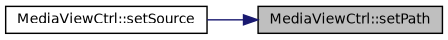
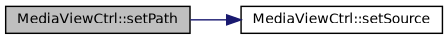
(225, 20) -> (209, 20)
